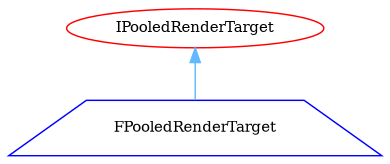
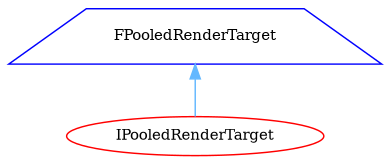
(195, 81) -> (195, 98)
